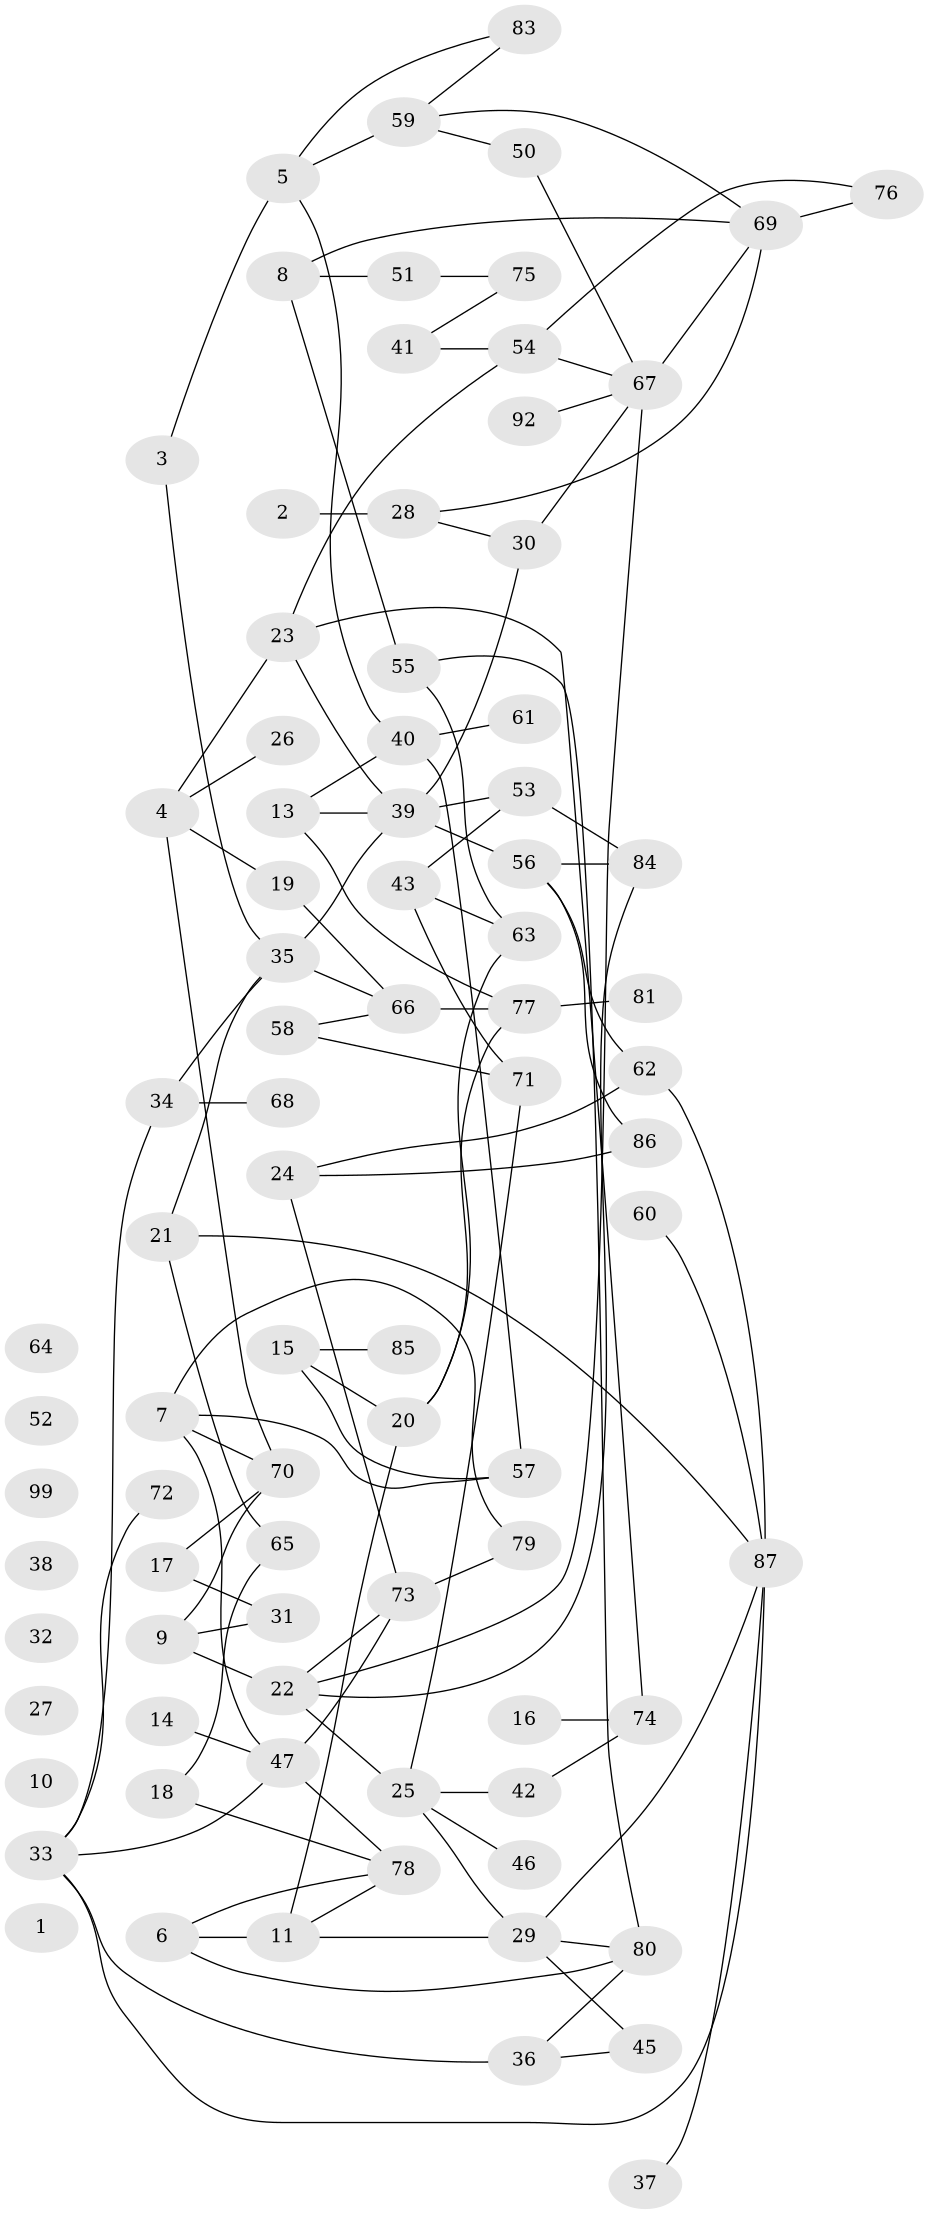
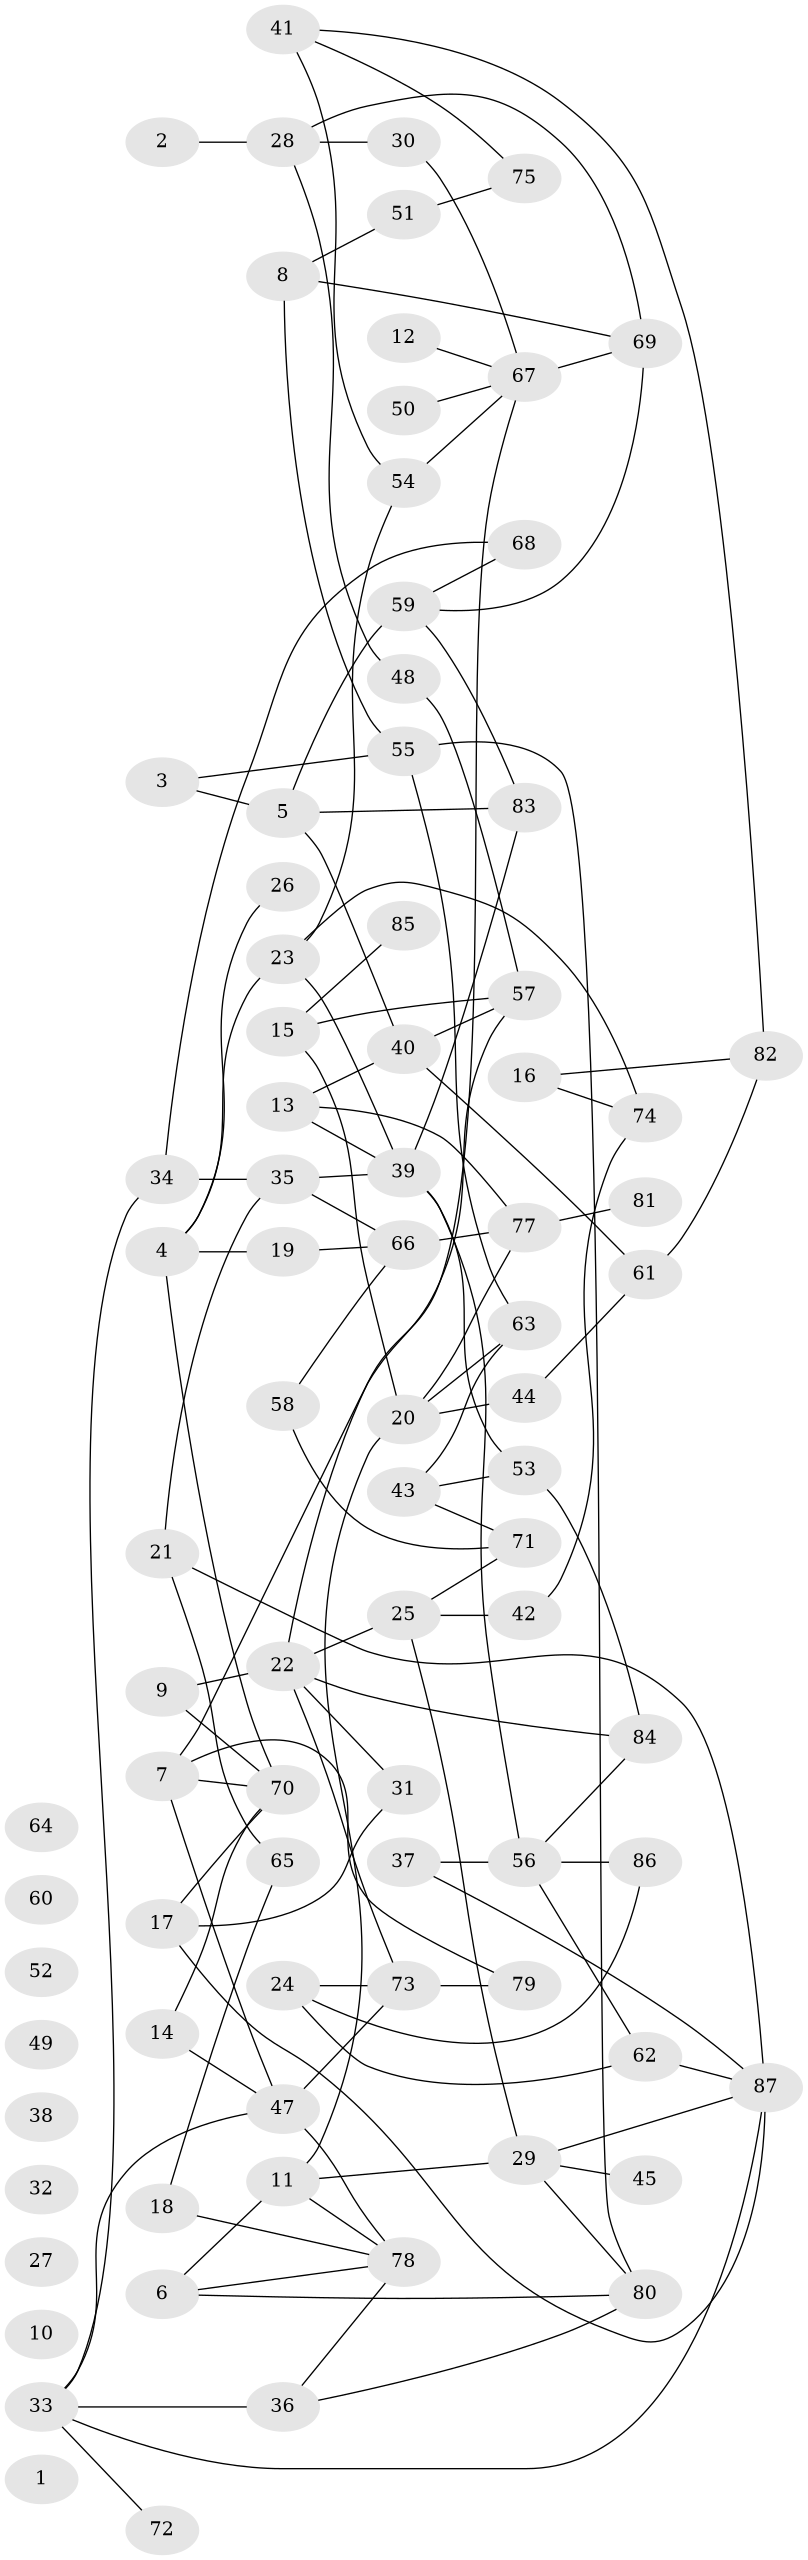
(464, 138) -> (464, 576)
(887, 195) -> none
(525, 421) -> (404, 338)
none -> (404, 679)
(483, 686) -> (483, 952)
(197, 716) -> (283, 767)
none -> (766, 1056)
(729, 1382) -> (496, 2263)
none -> (525, 1398)
(42, 1493) -> (42, 2045)
(213, 1631) -> (344, 1728)
none -> (469, 1862)
(525, 1865) -> none
none -> (217, 1903)
(585, 2055) -> (344, 2334)
